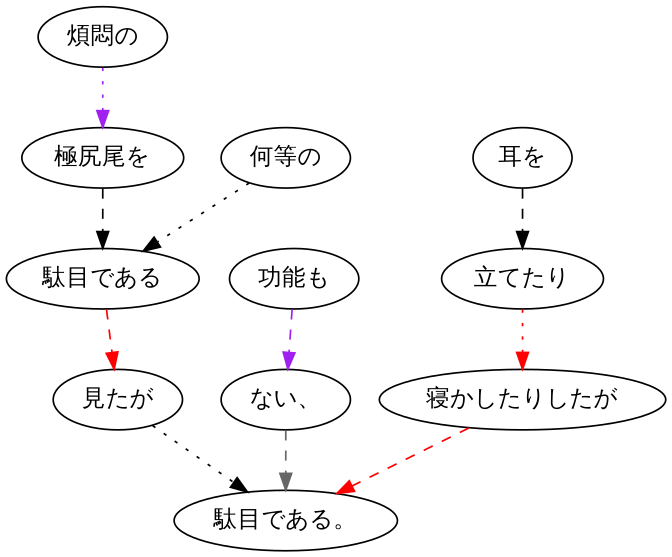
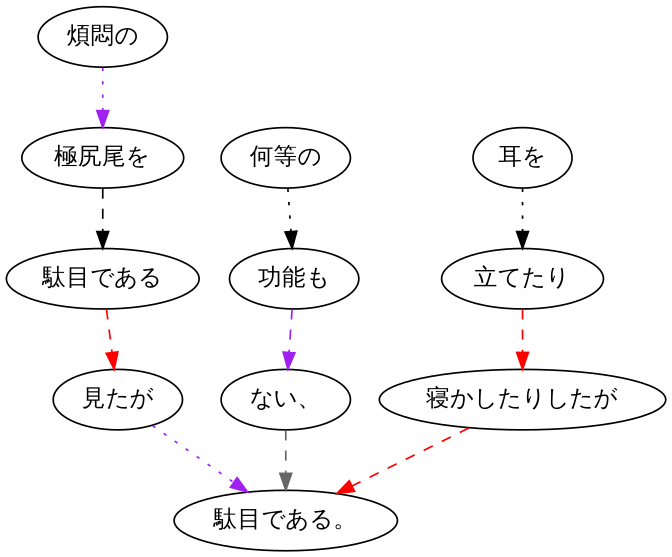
(523, 210) -> (523, 210)
(204, 212) -> (289, 210)
(523, 331) -> (523, 331)
(193, 454) -> (193, 454)
